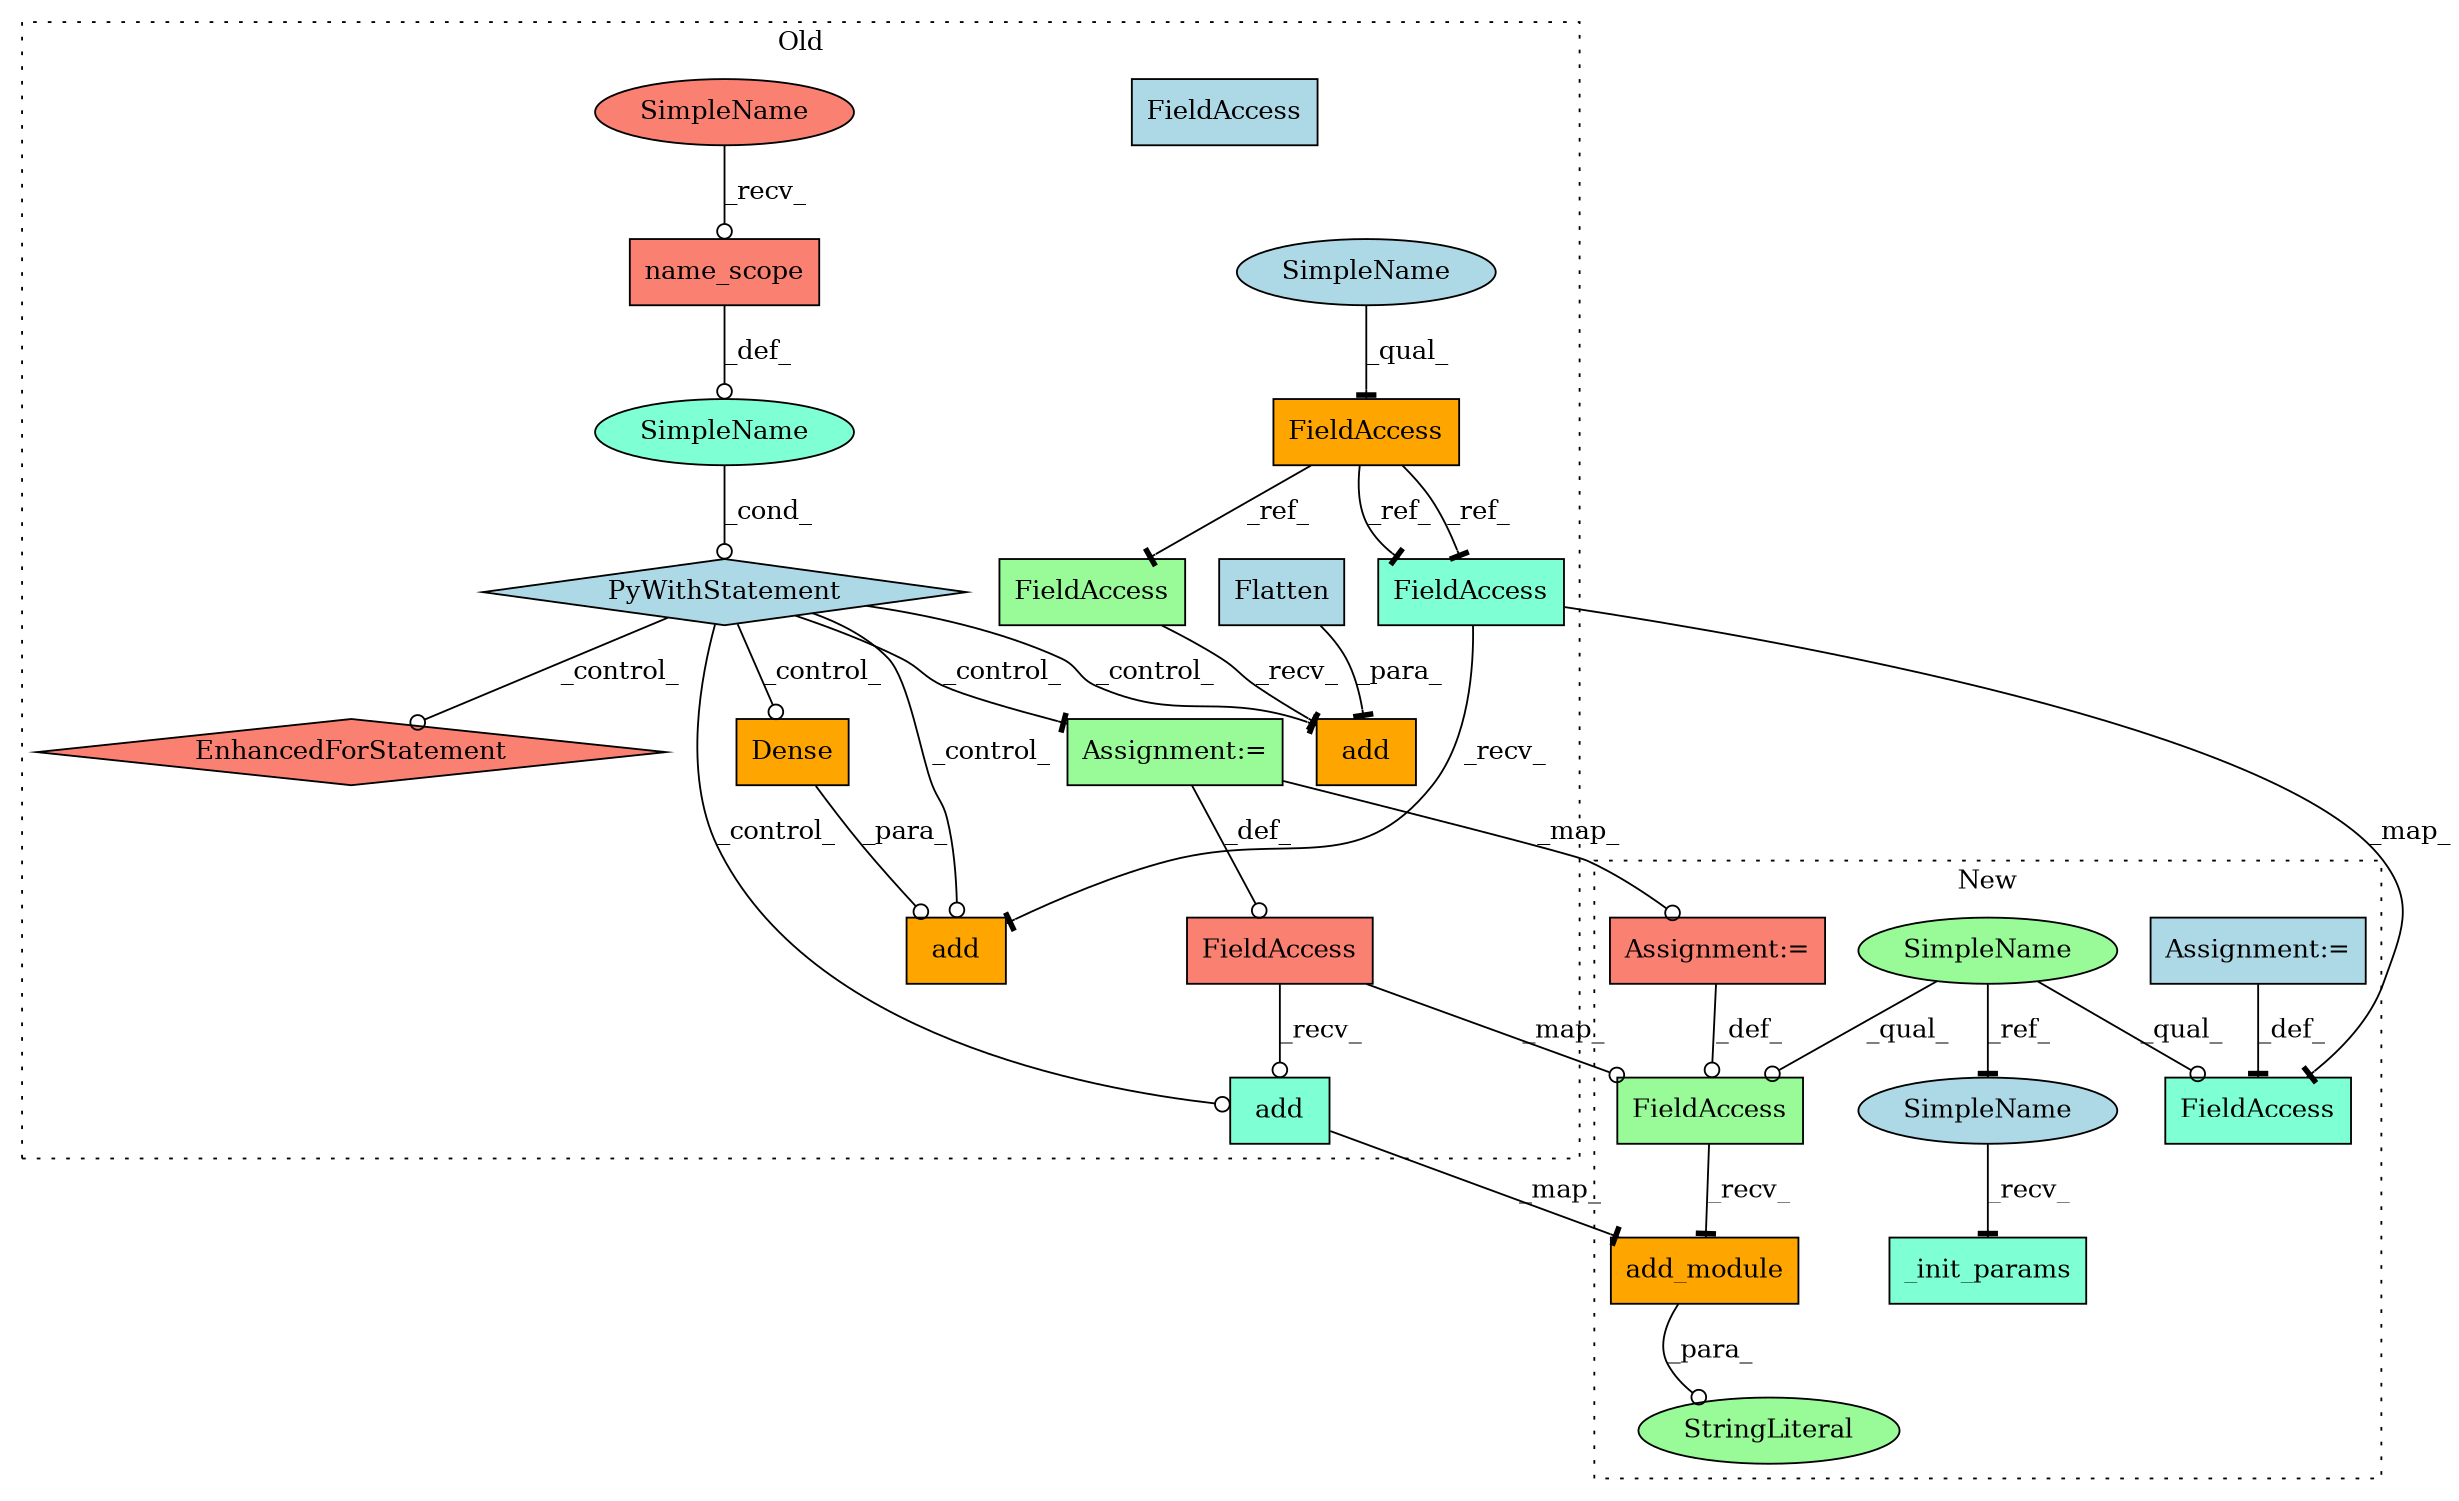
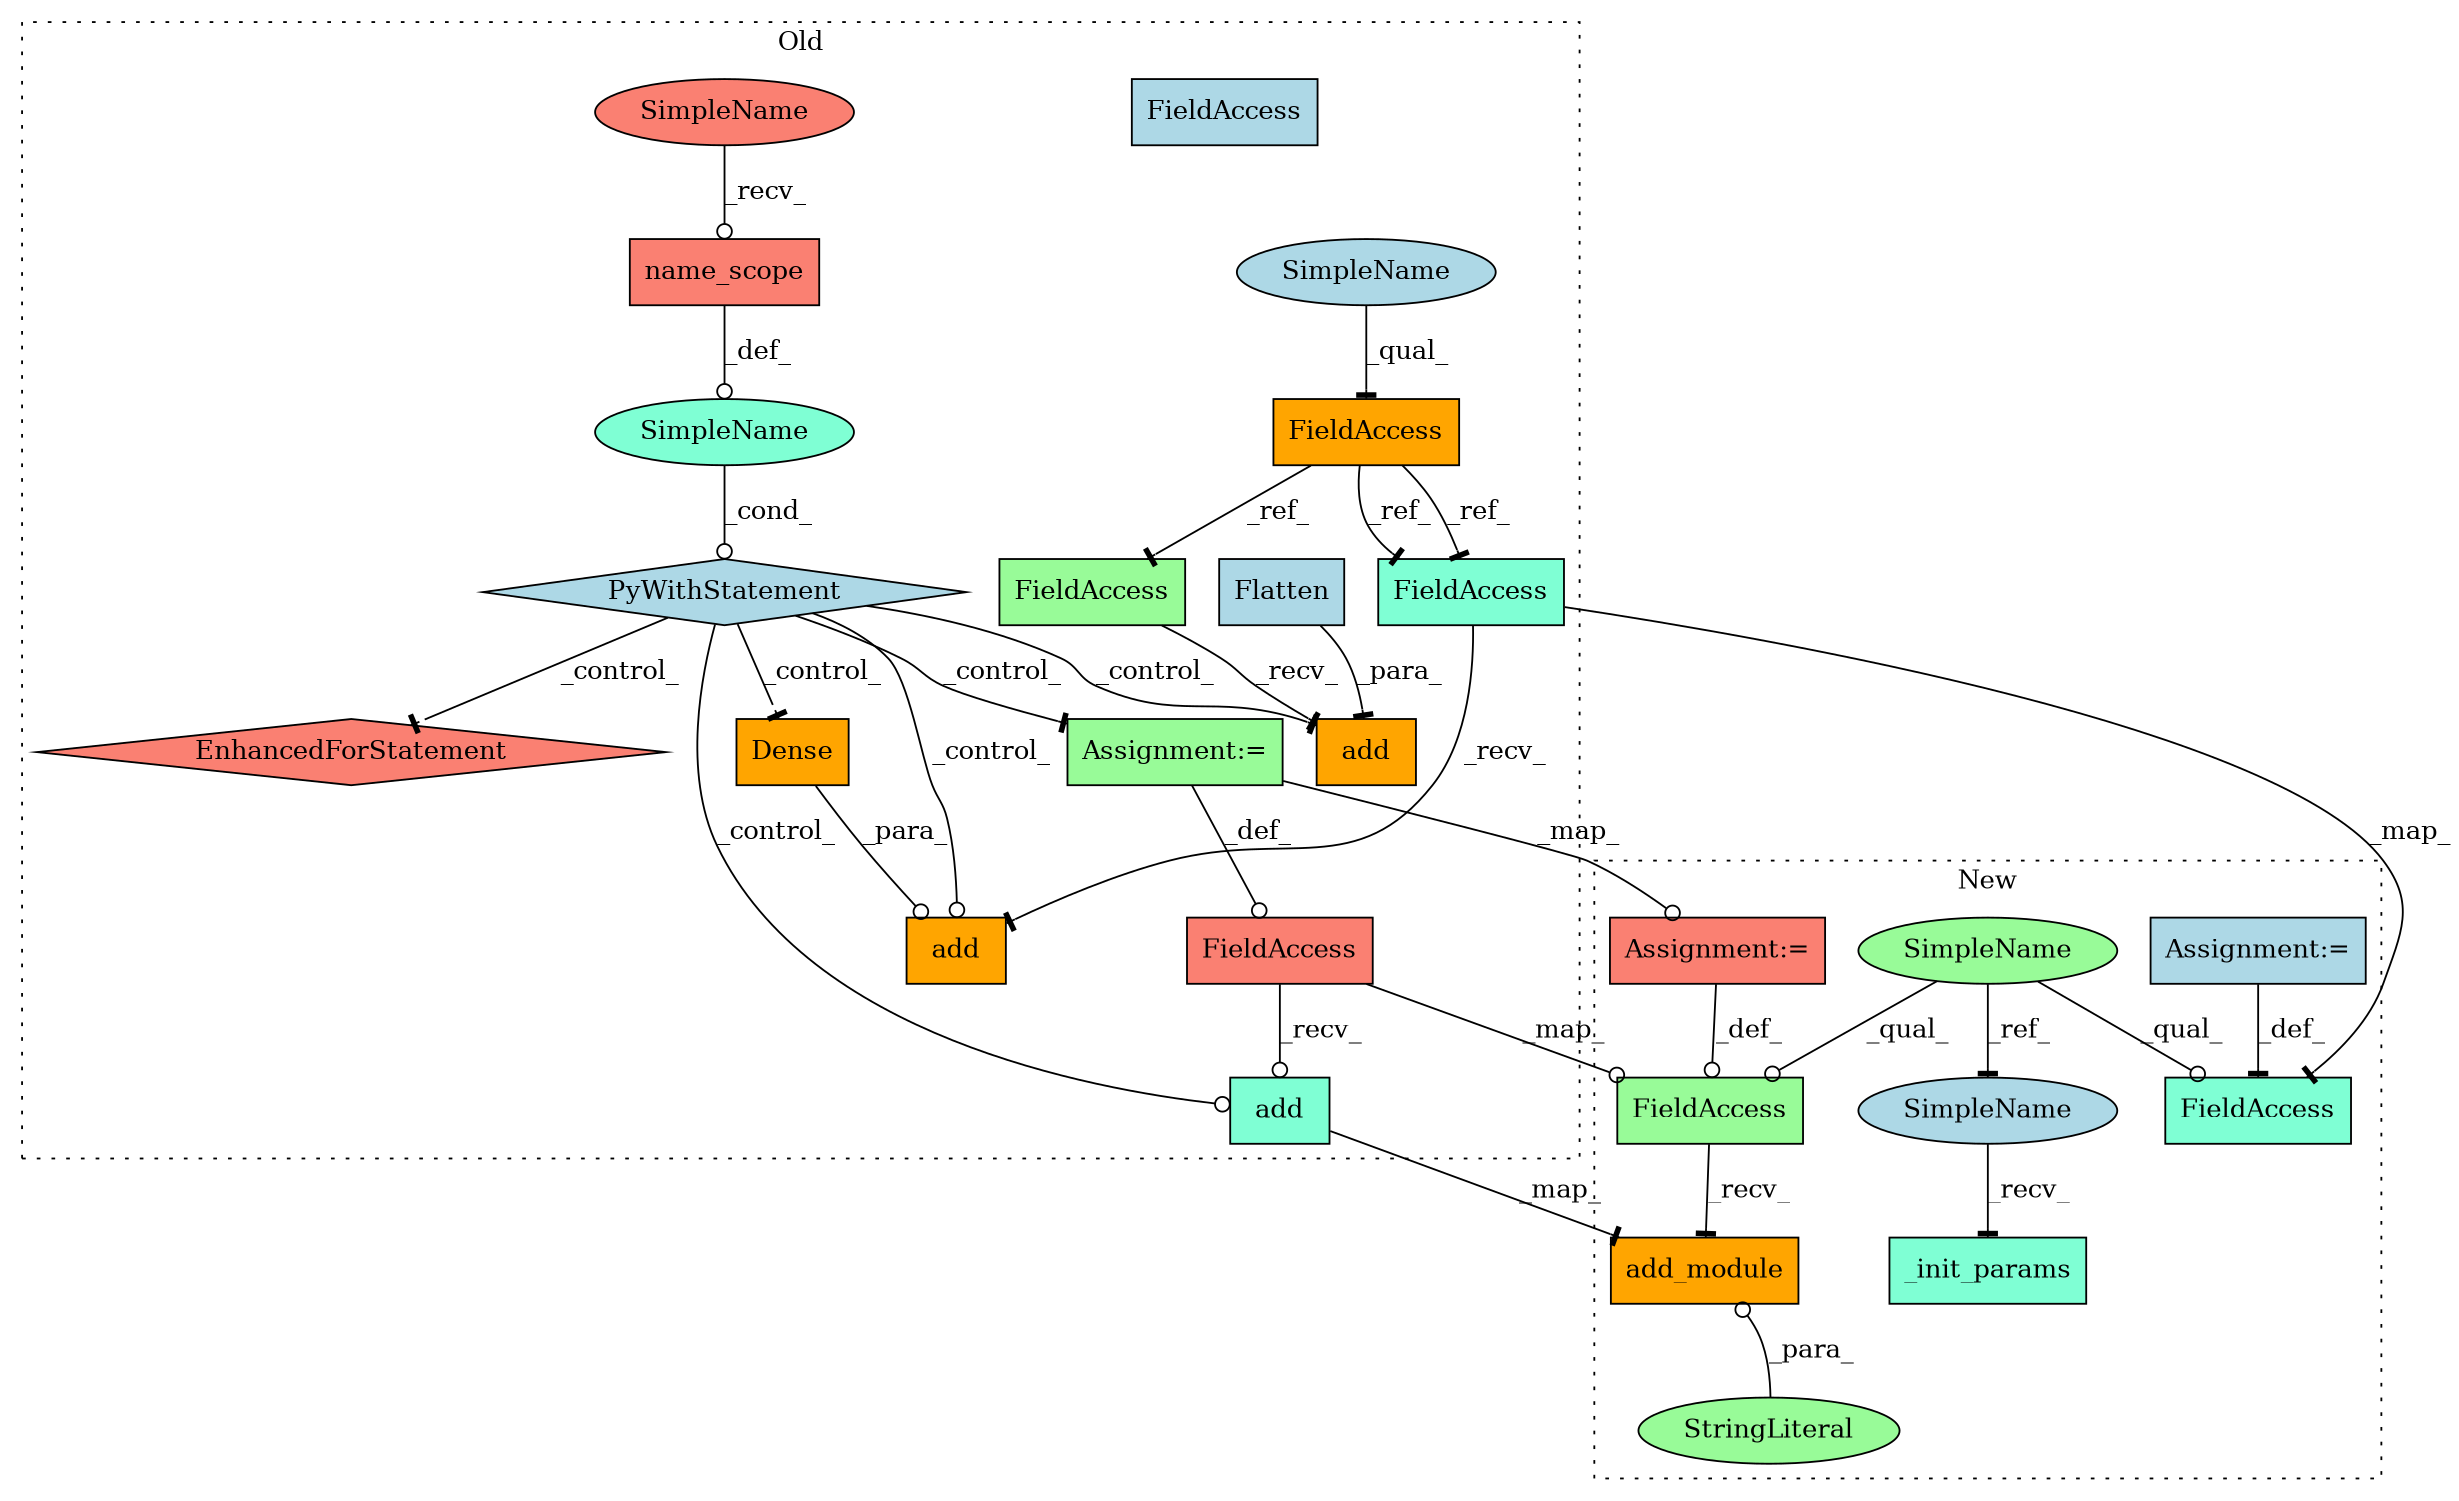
(755, 664) -> (755, 664)
(546, 669) -> (546, 669)
(1664, 1352) -> (1765, 1354)
